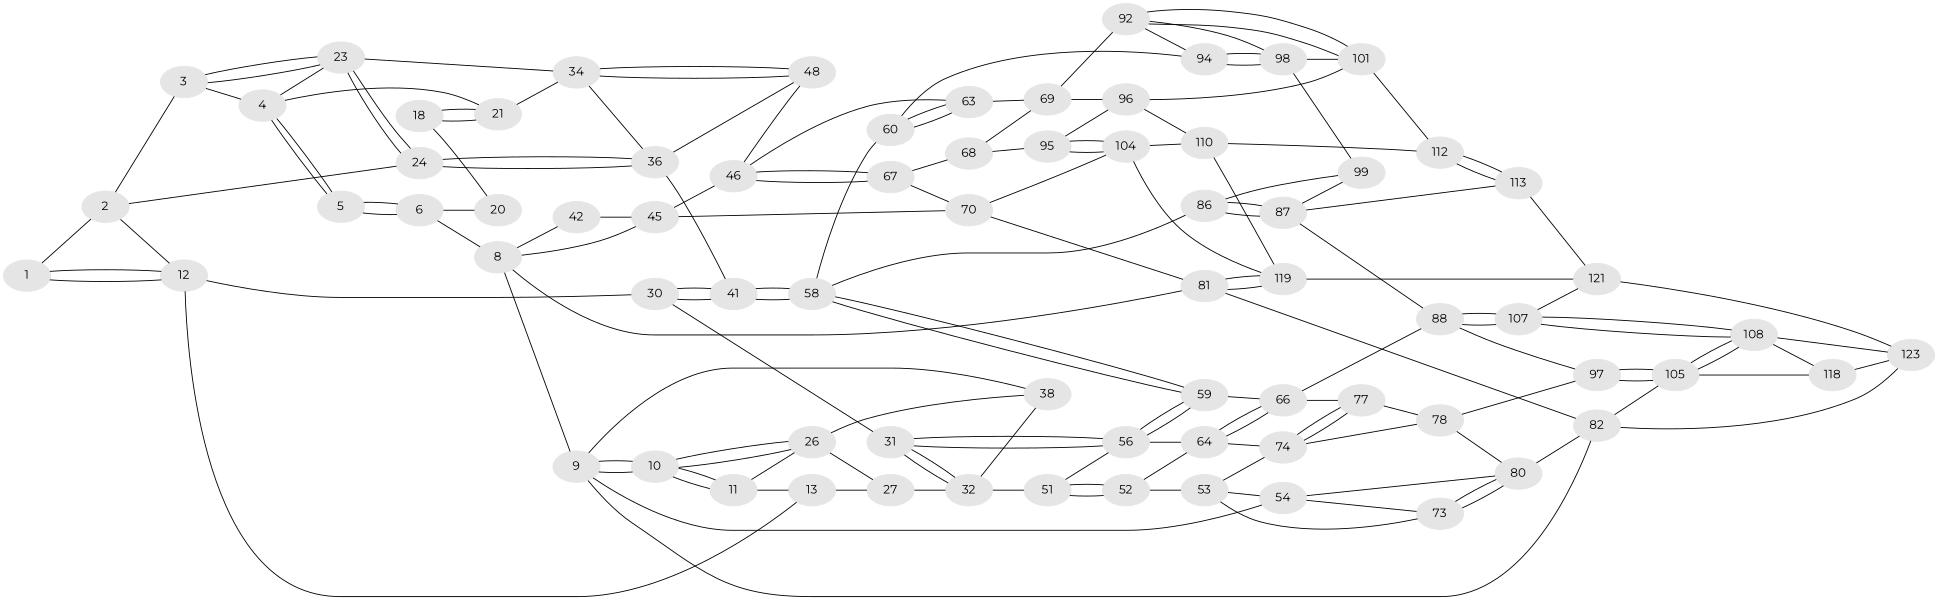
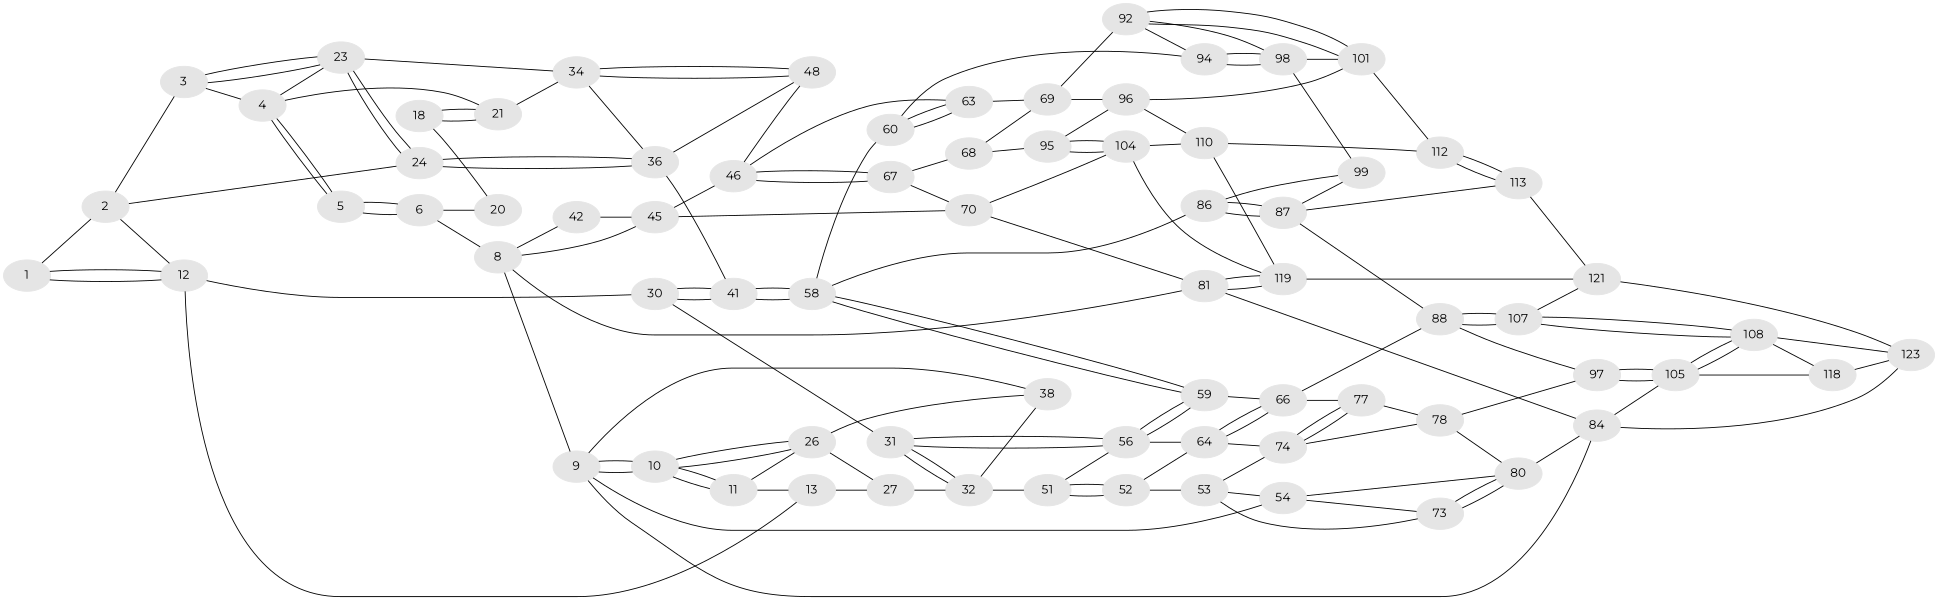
(1597, 426) -> (1597, 426)
